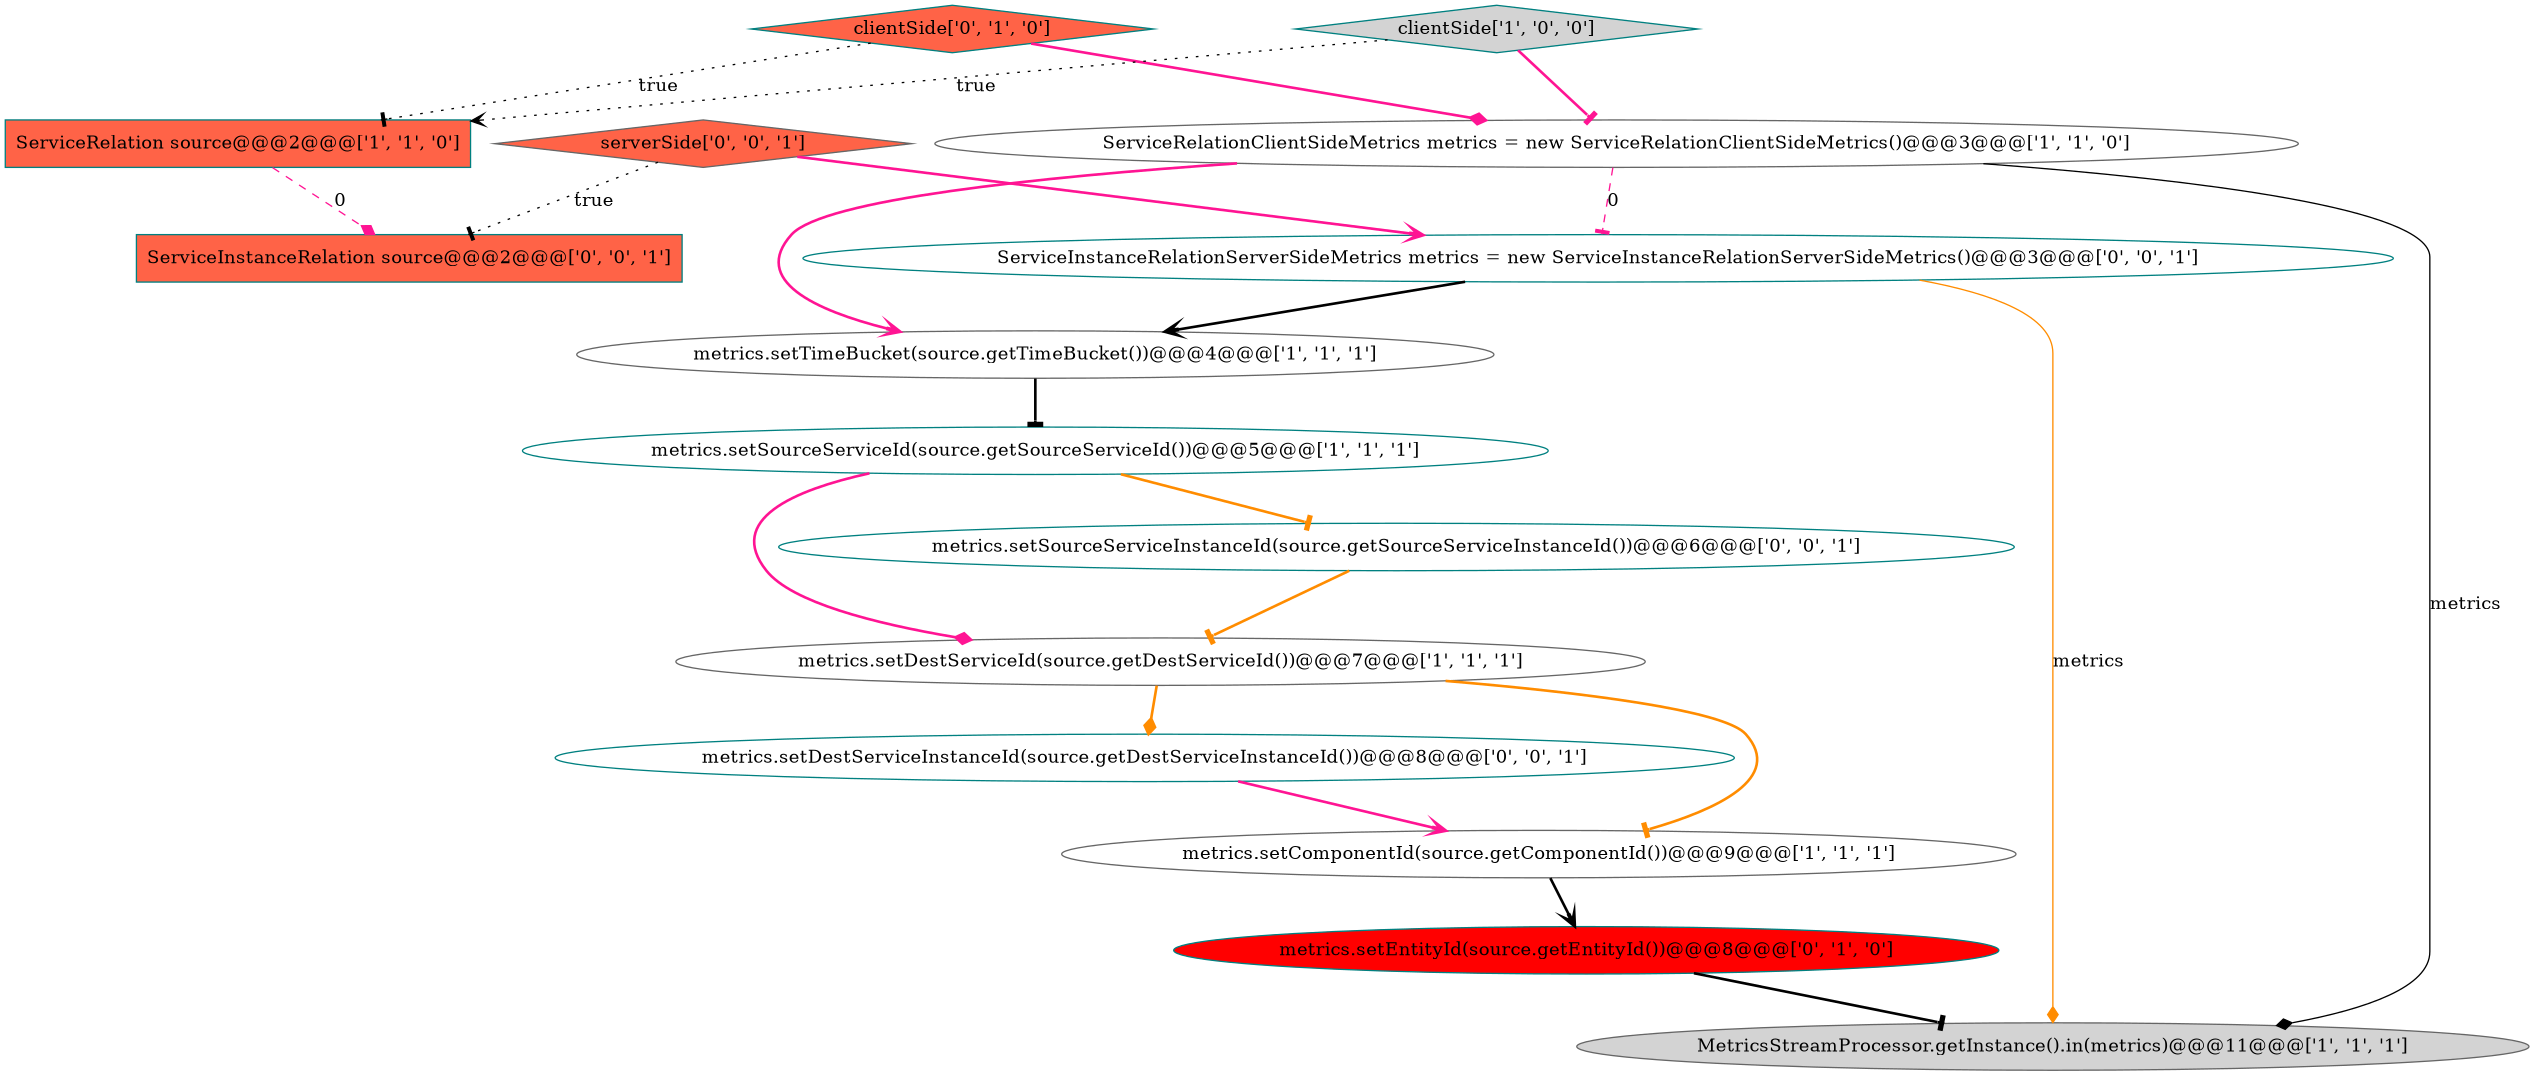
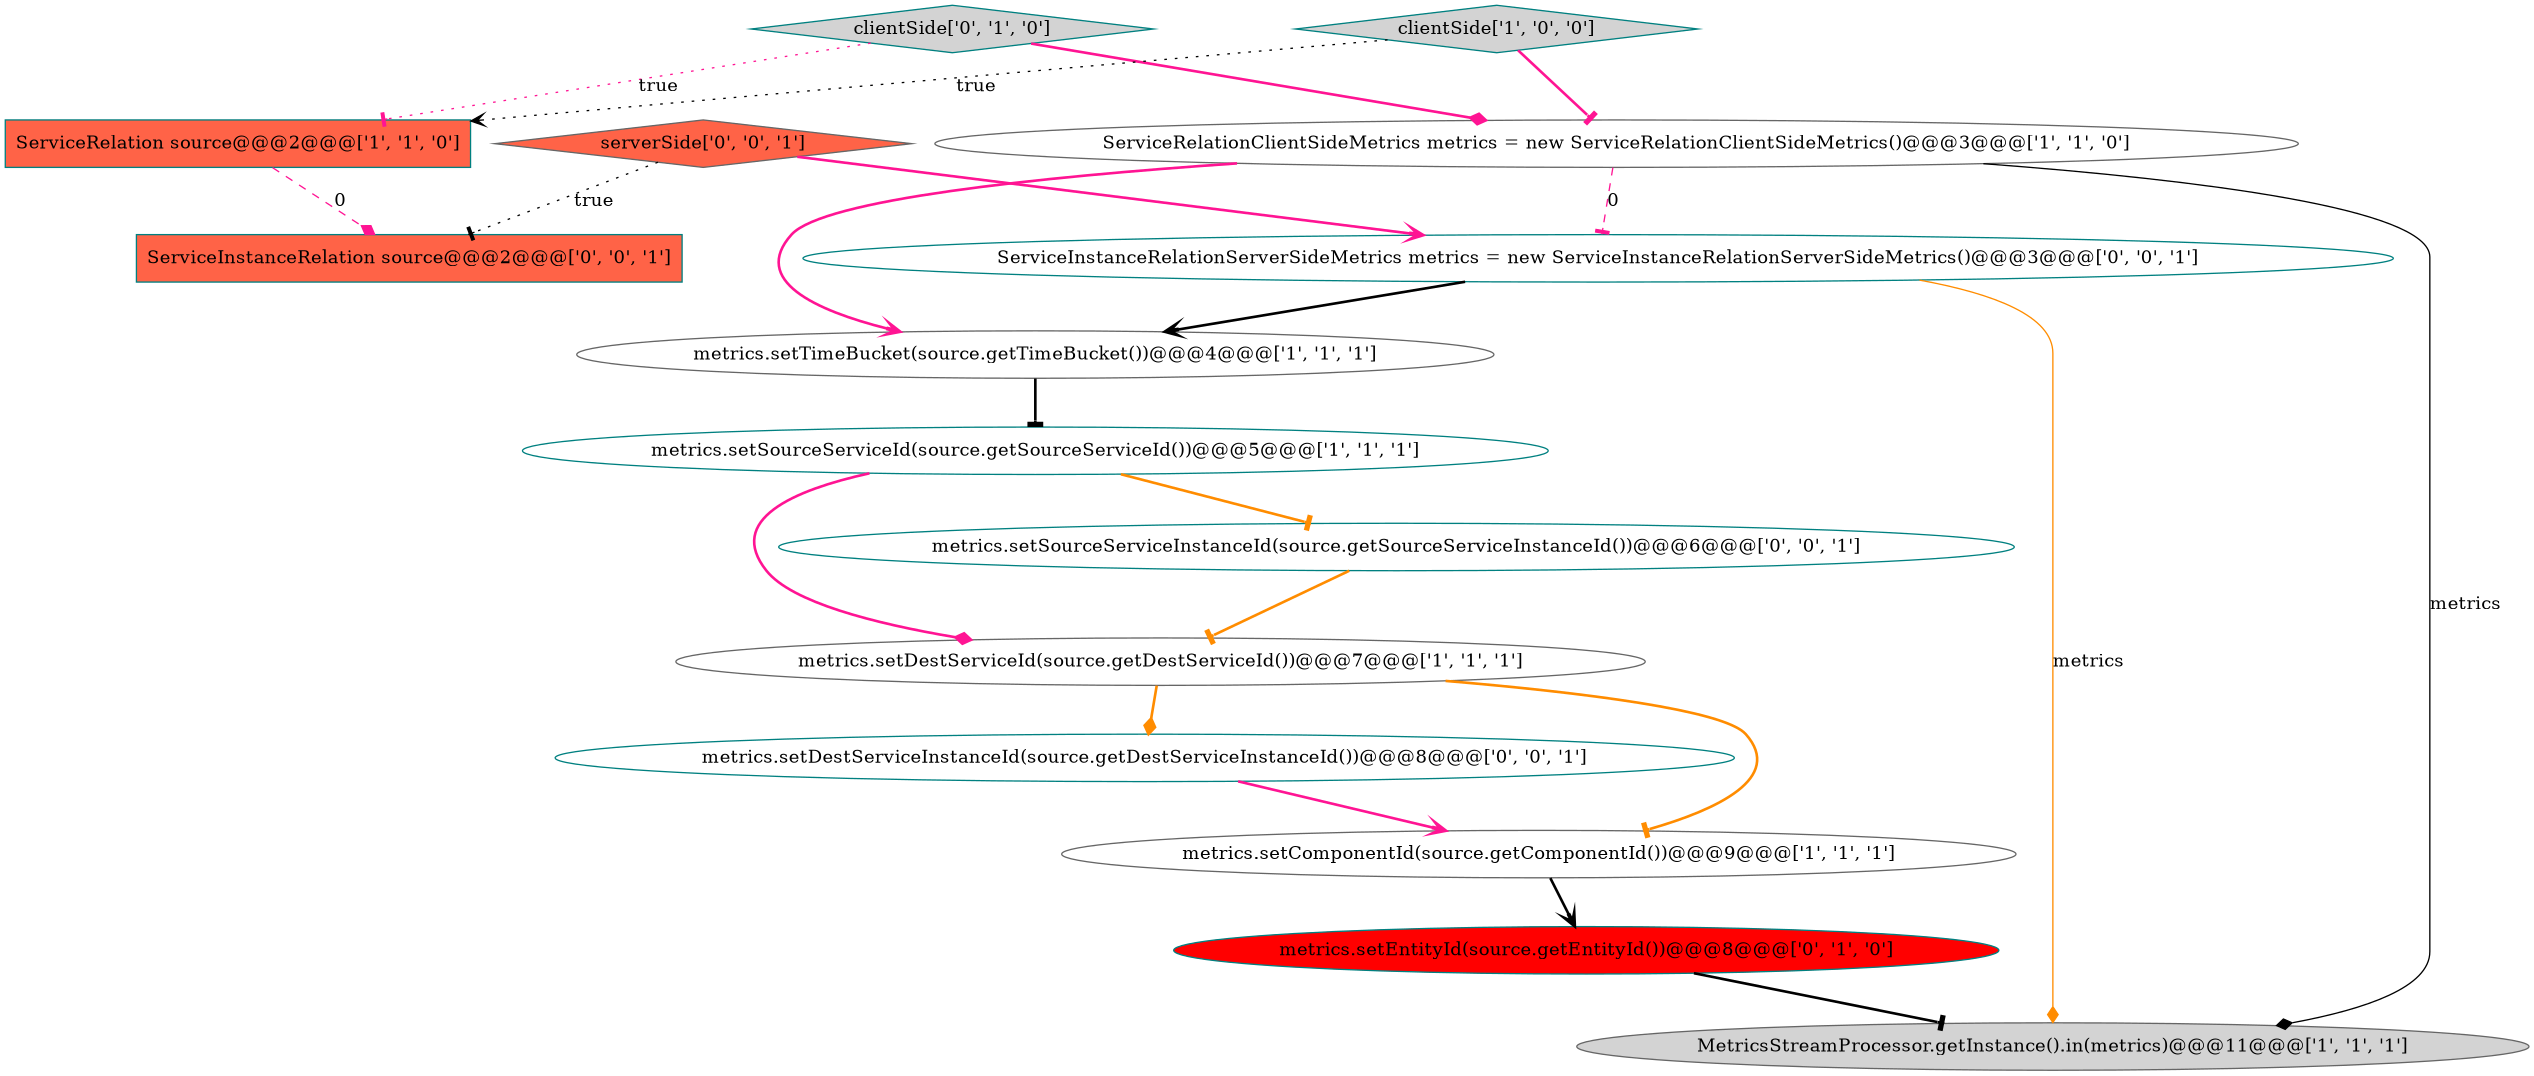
(952, 29) -> (952, 29)
(629, 81) -> (629, 81)
